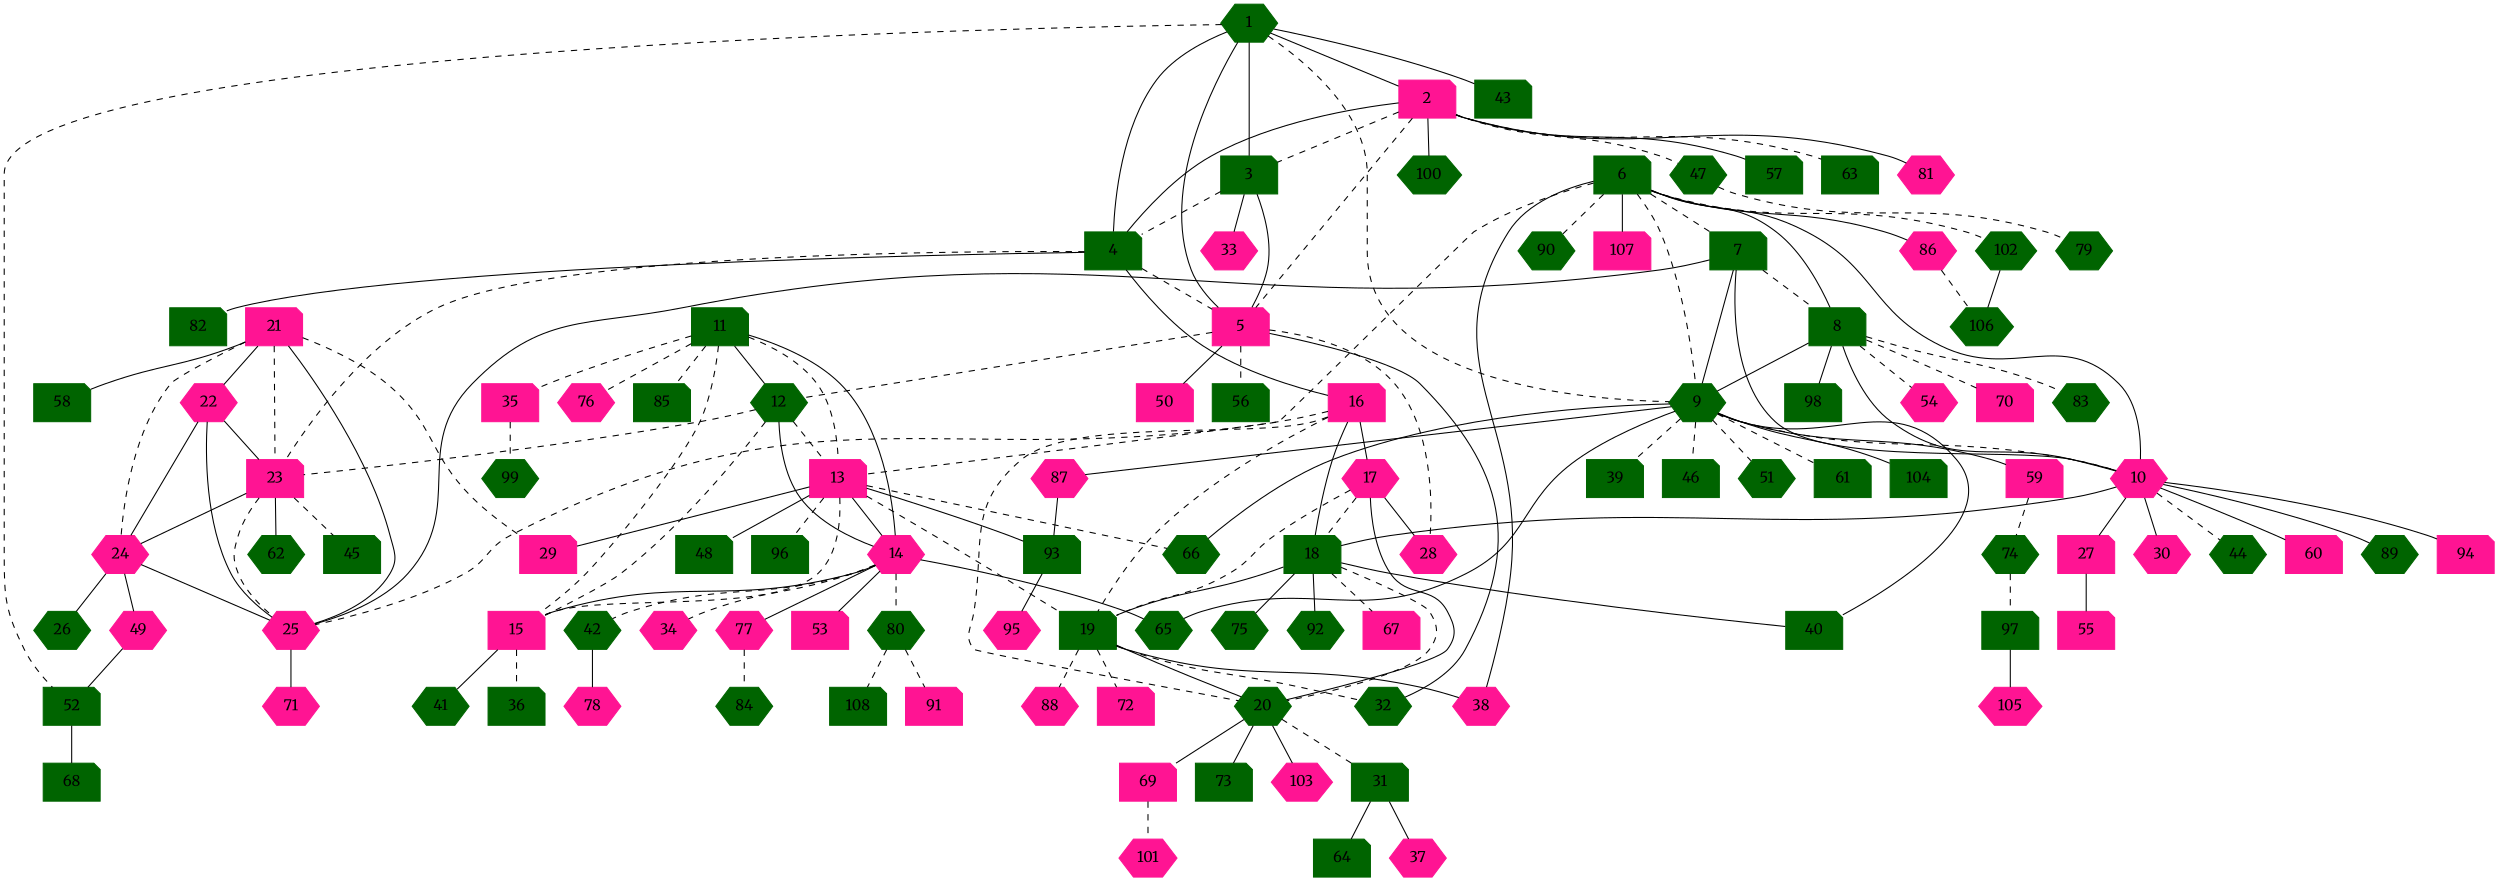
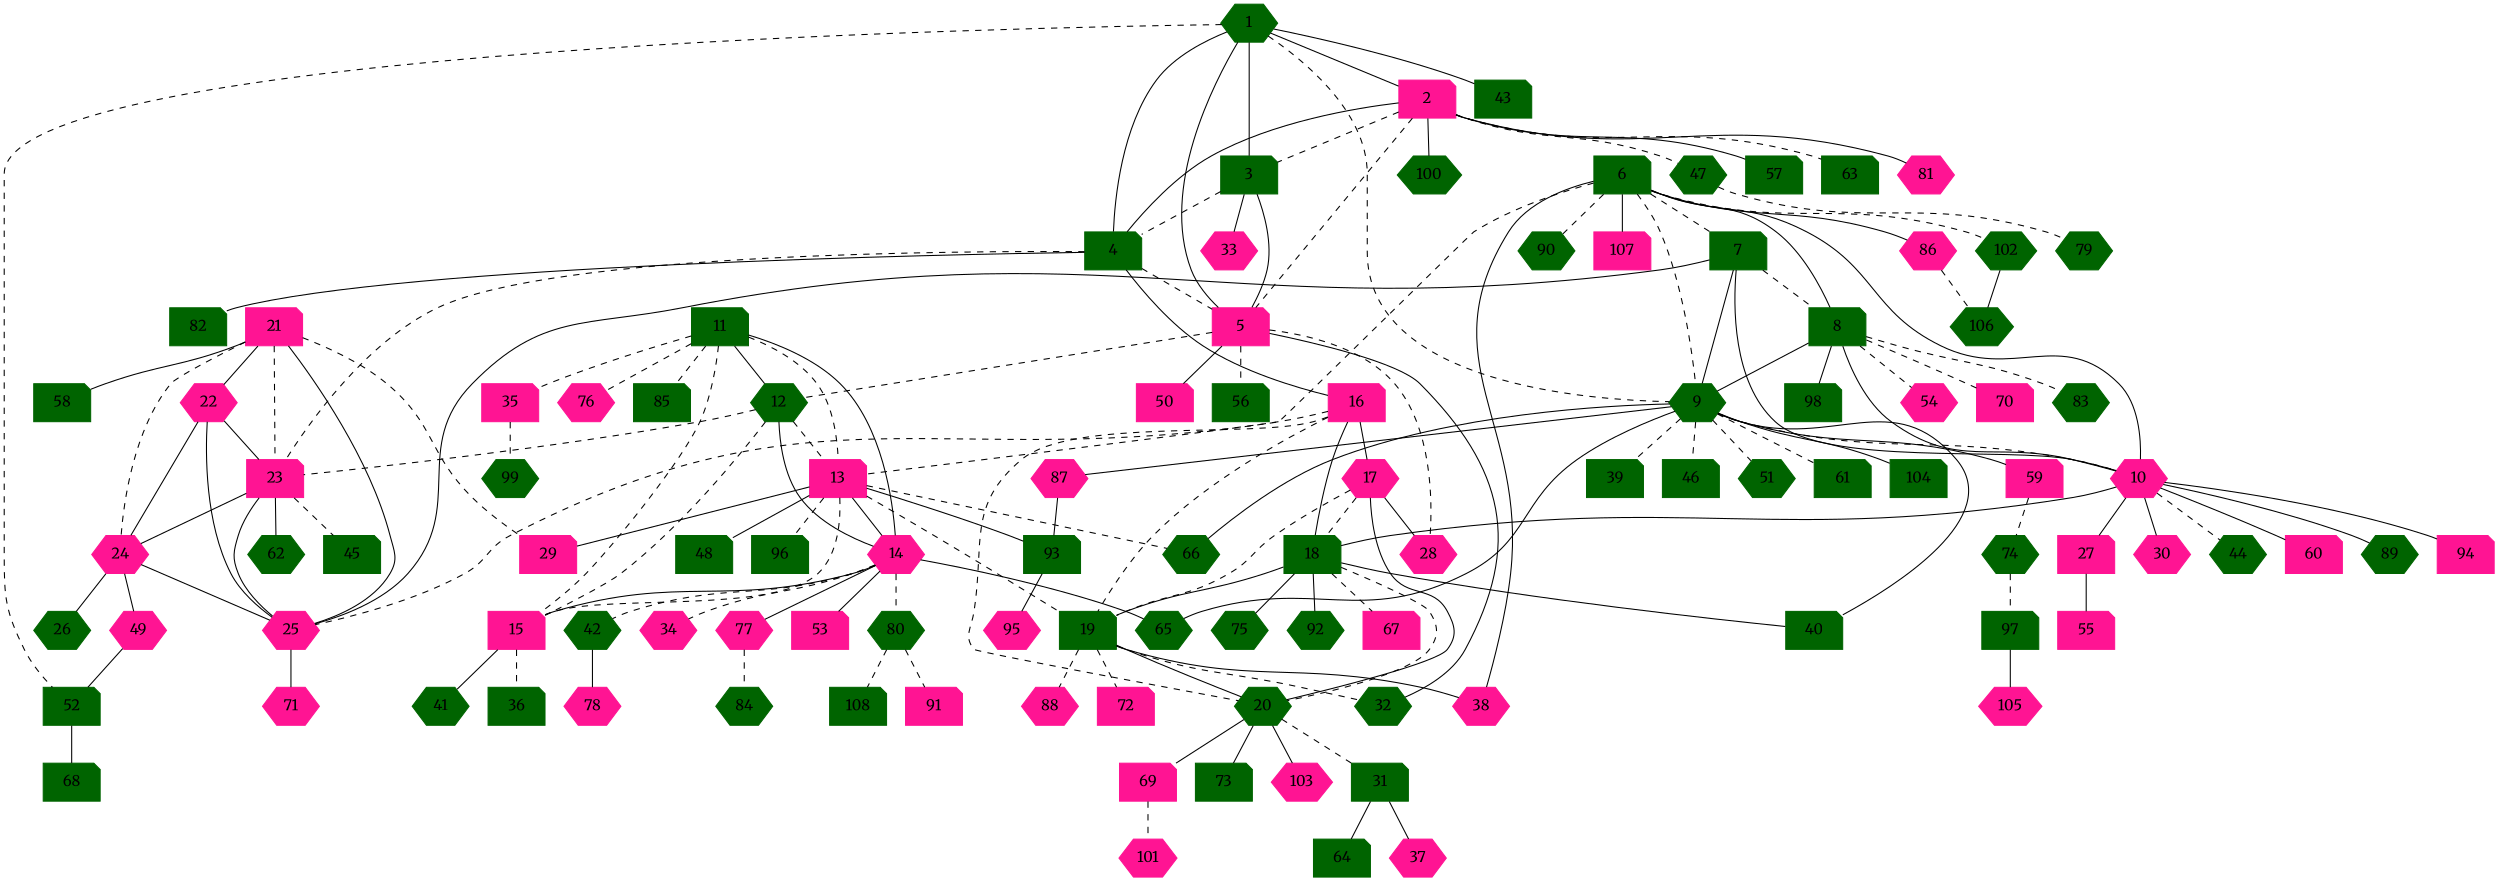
(234, 560) -> (234, 560)
